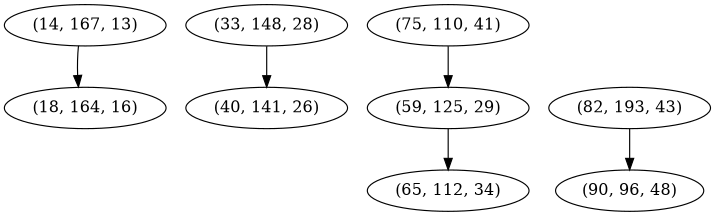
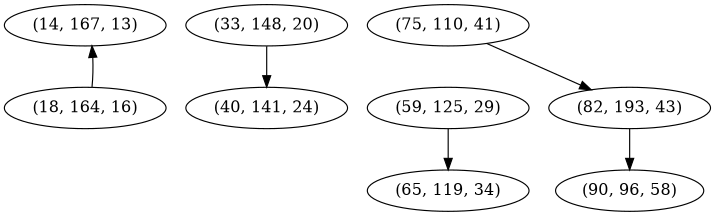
(267, 25) -> (267, 25)
(78, 61) -> (93, 72)
(448, 61) -> (534, 64)
(267, 108) -> (267, 108)
(448, 191) -> (448, 191)
(630, 191) -> (630, 191)
